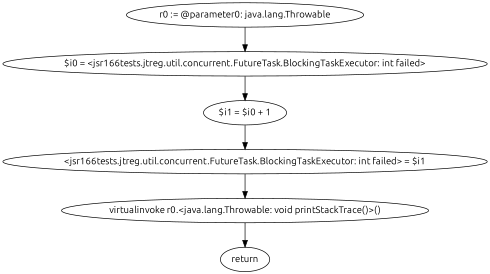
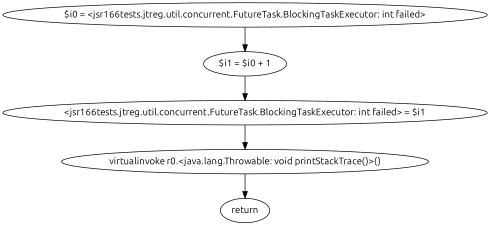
(245, 15) -> none
